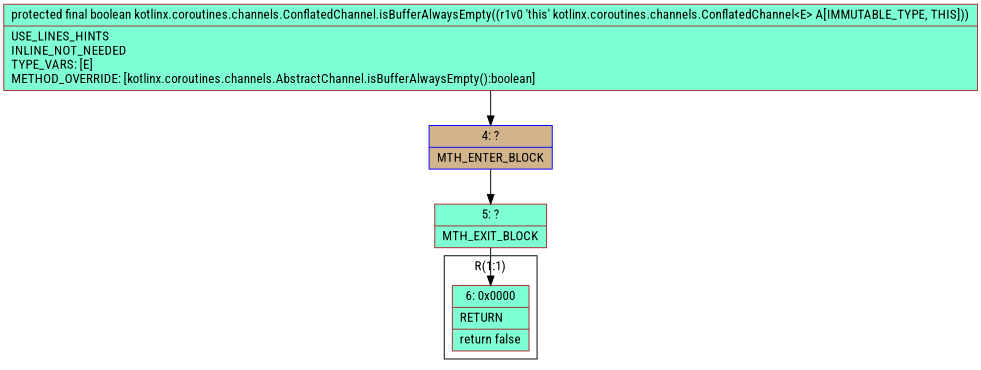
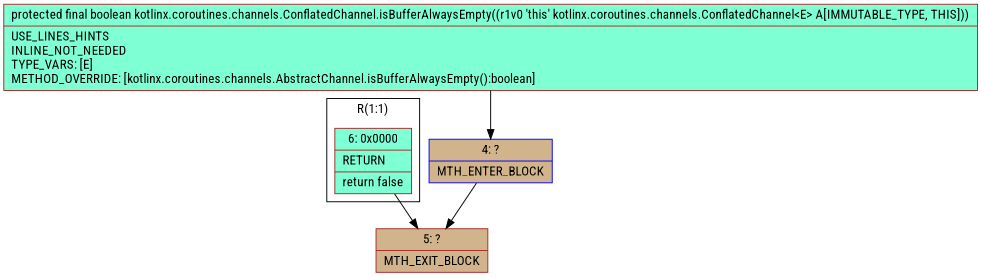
(491, 226) -> (432, 251)
(491, 262) -> (404, 208)
